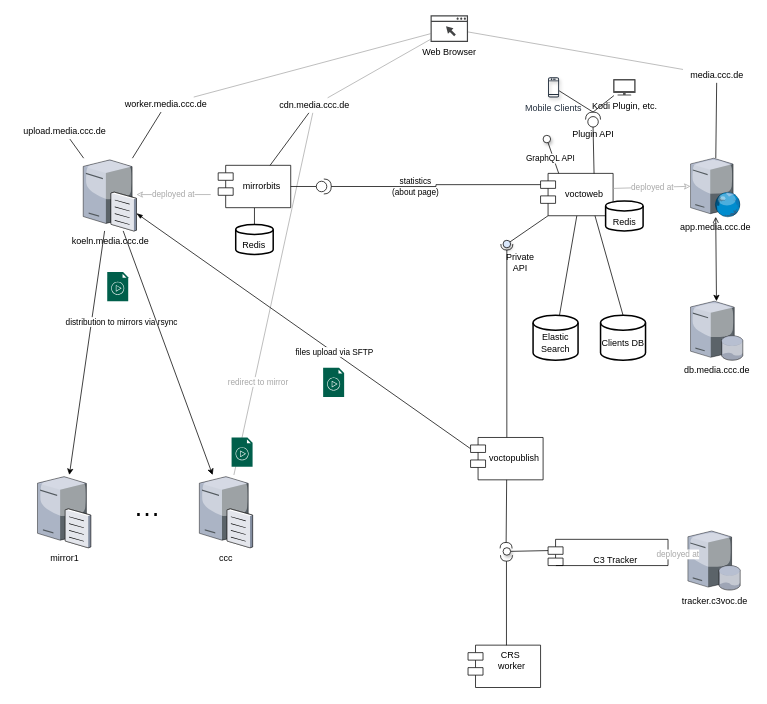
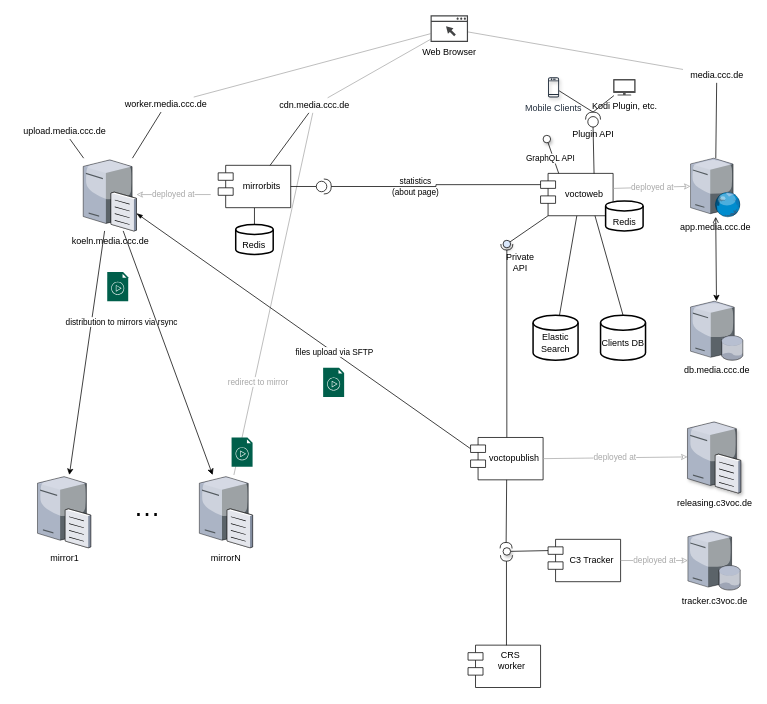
none -> (714, 457)
none -> (612, 458)
(608, 553) -> (584, 561)
(226, 559) -> (226, 559)
